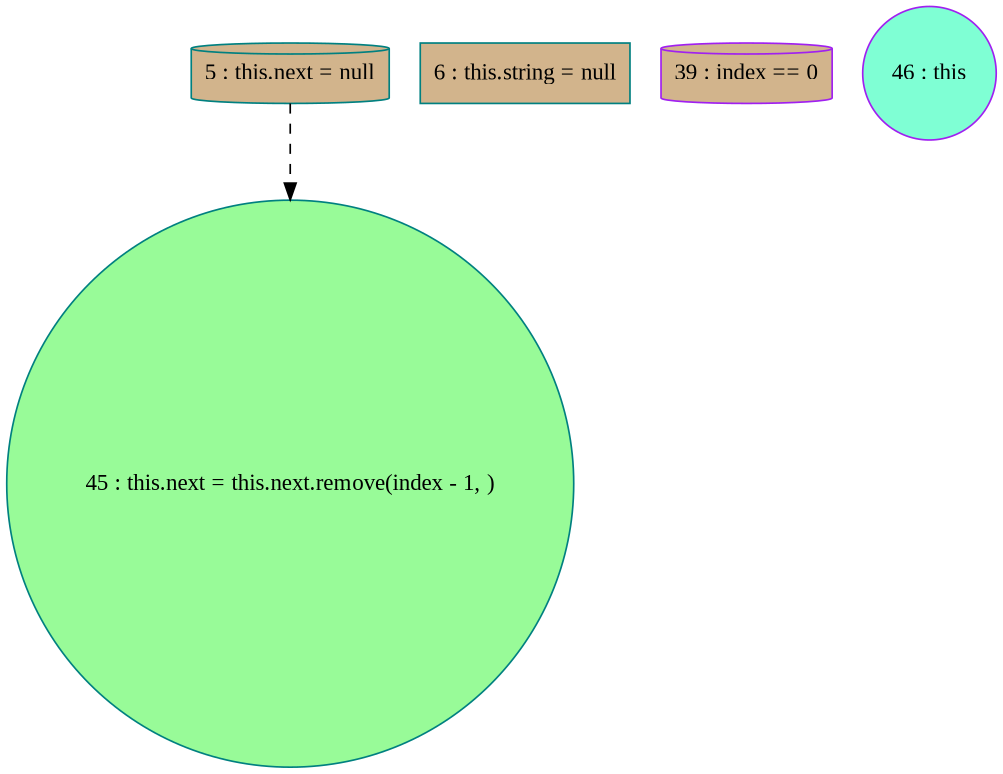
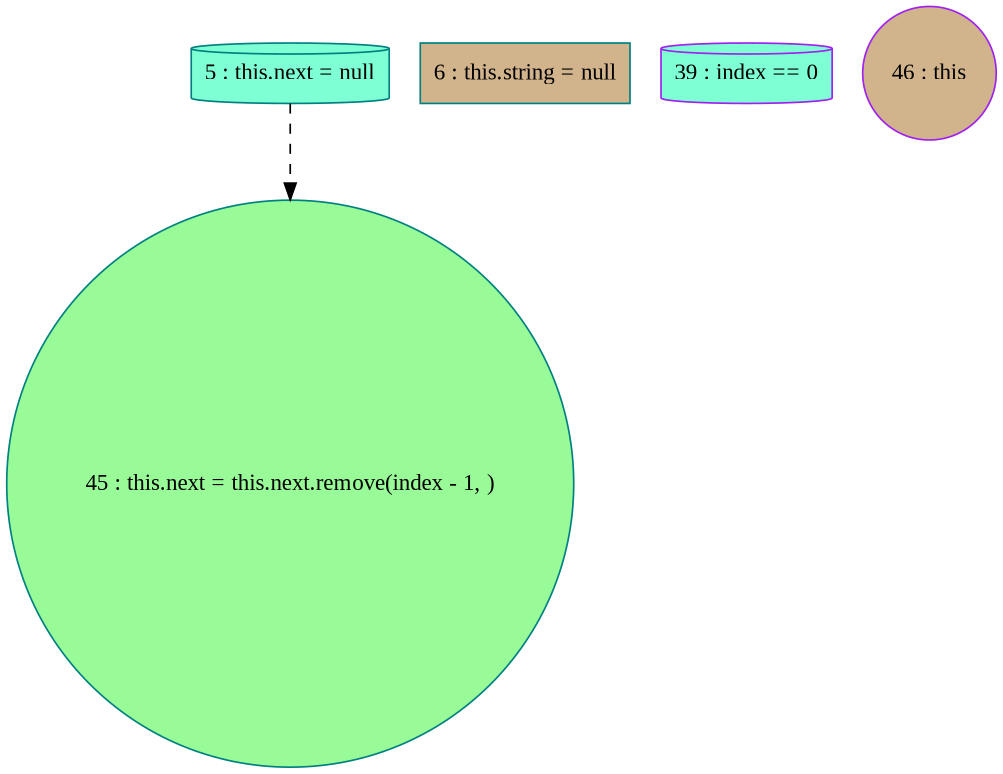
(290, 73) -> (290, 73)
(747, 73) -> (747, 73)
(929, 73) -> (929, 73)
